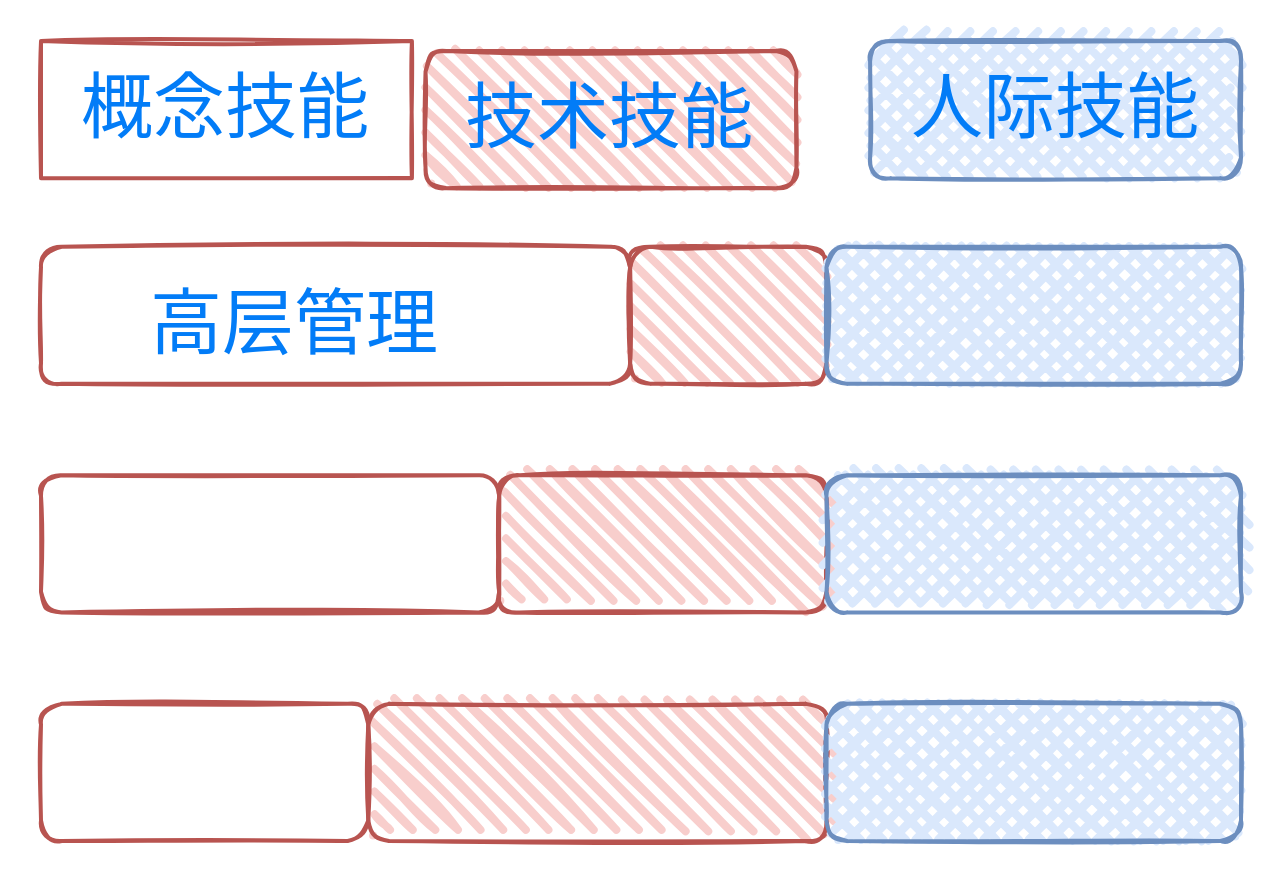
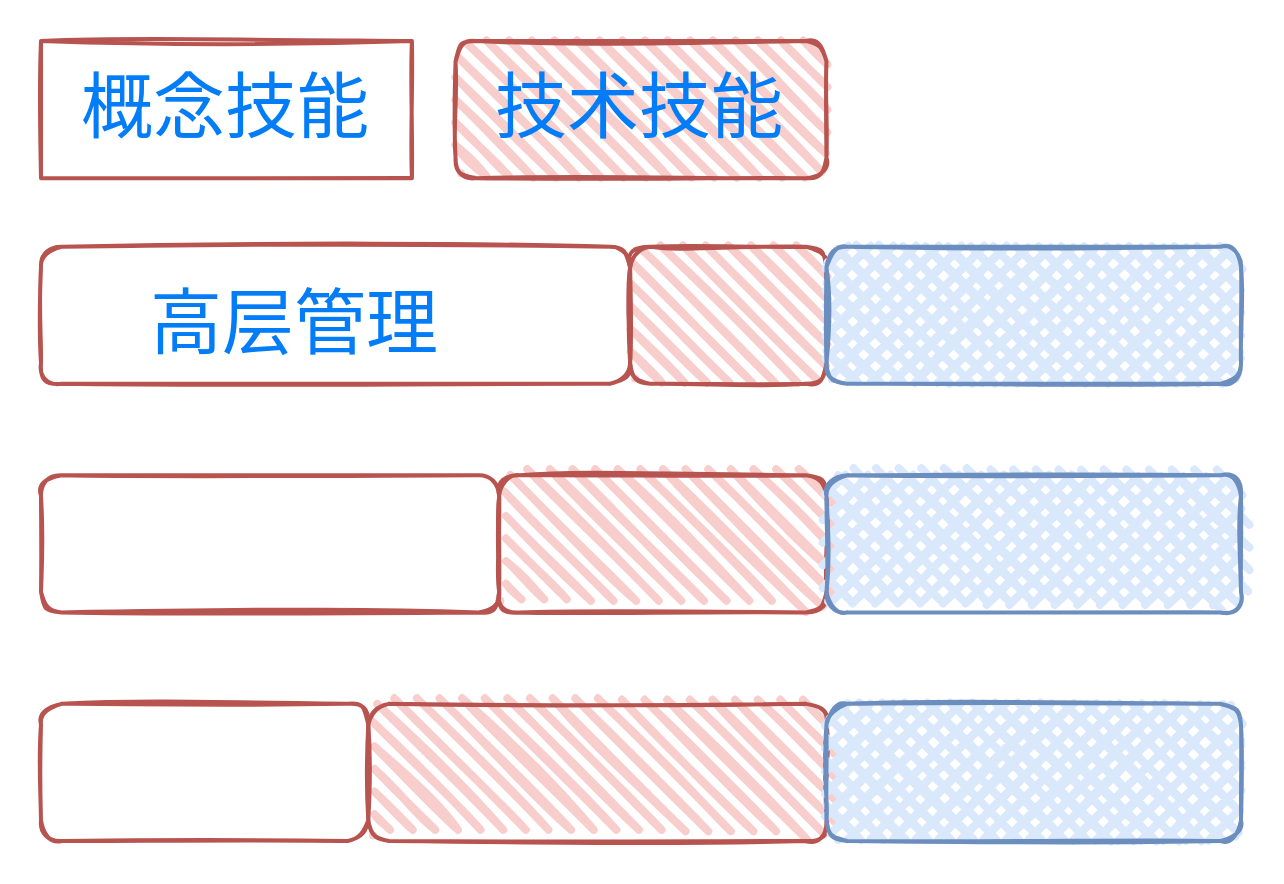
(1056, 110) -> none
(611, 120) -> (641, 110)
